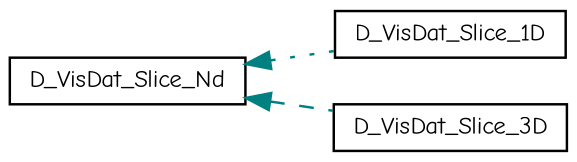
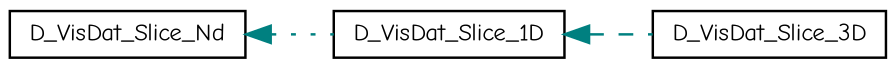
(301, 106) -> (621, 34)
